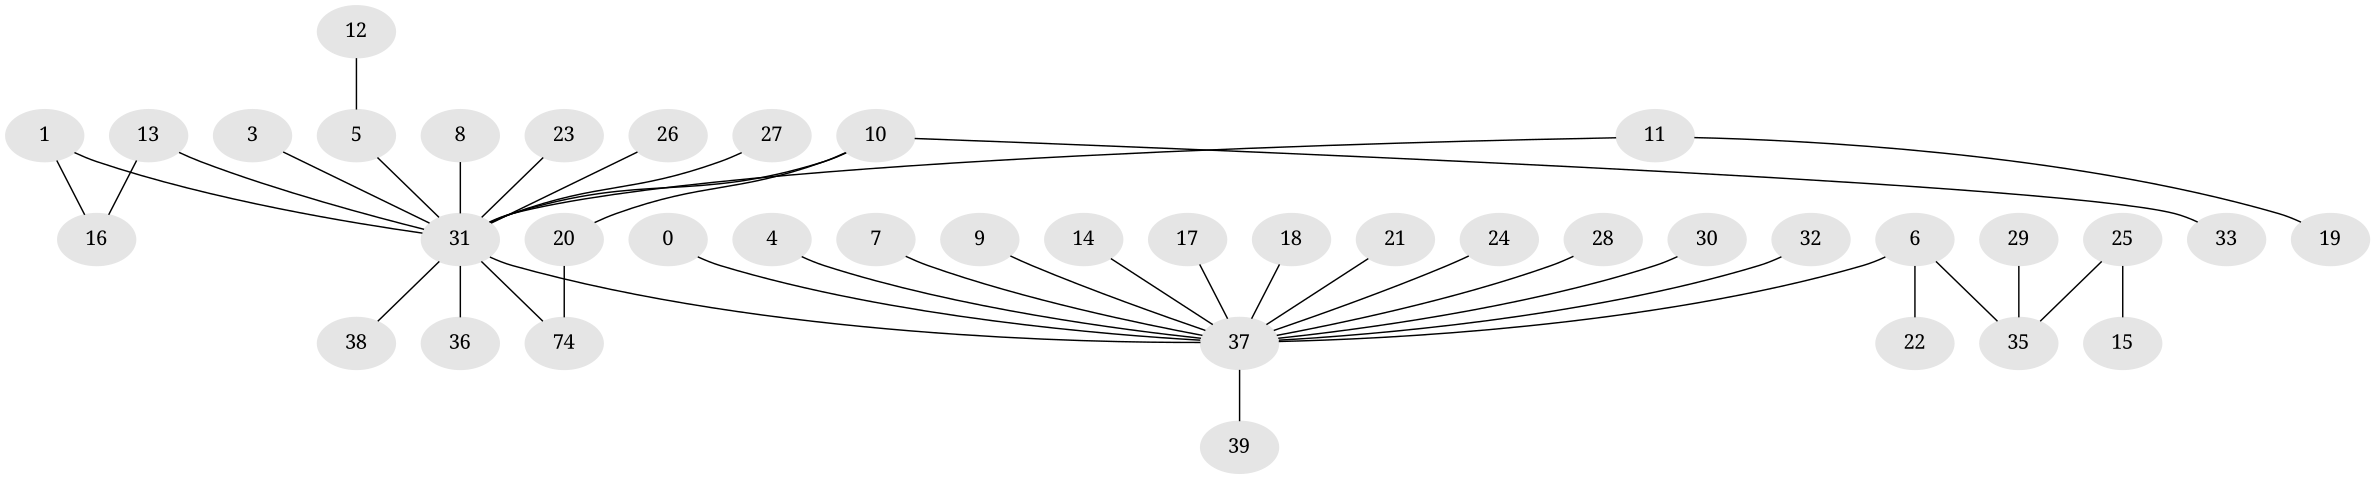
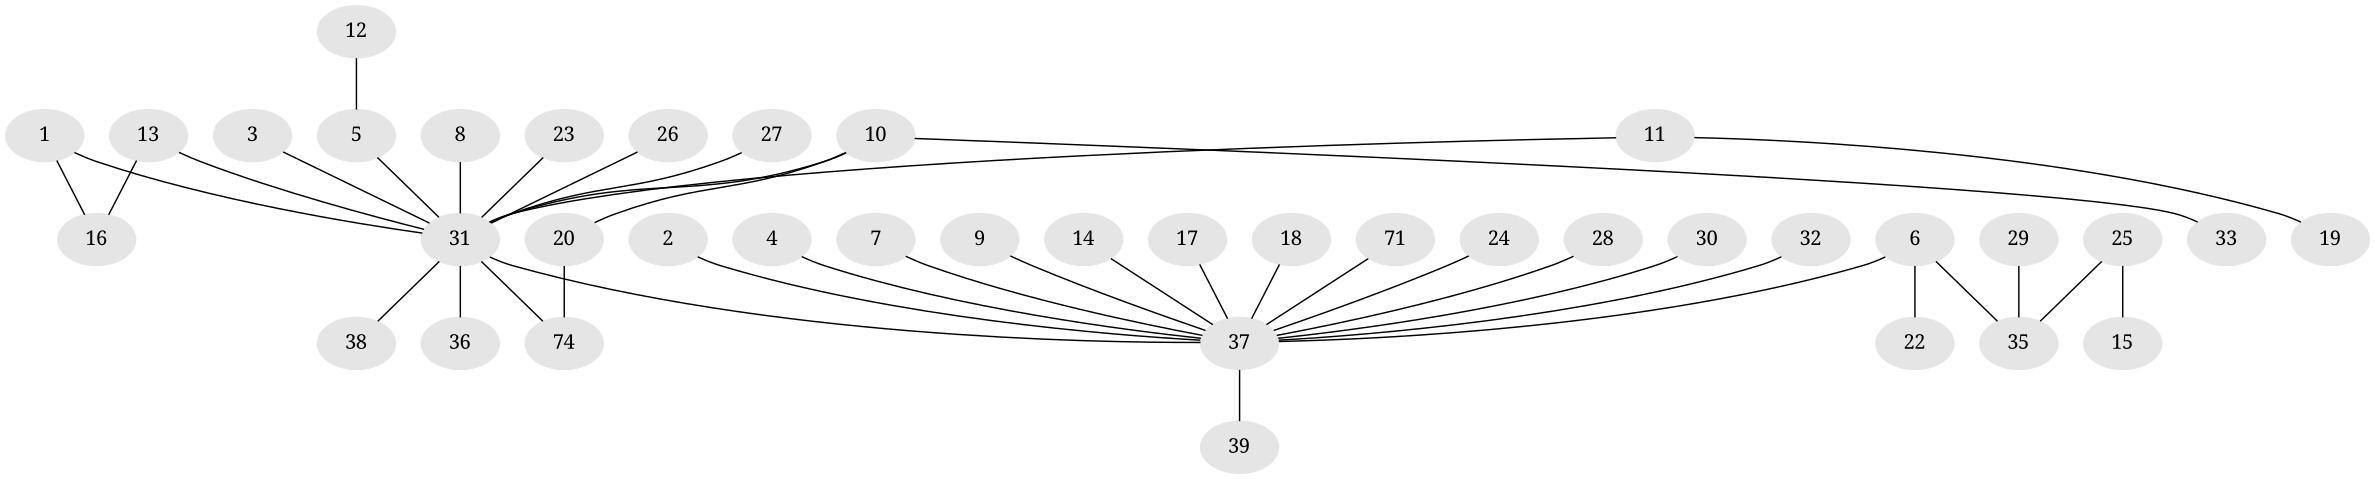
(668, 240) -> (668, 240)
(1395, 240) -> (1395, 240)
